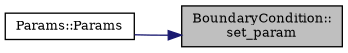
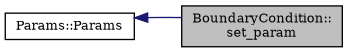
(151, 35) -> (165, 17)
